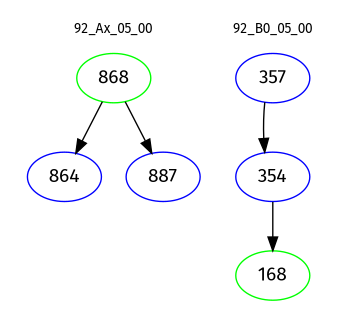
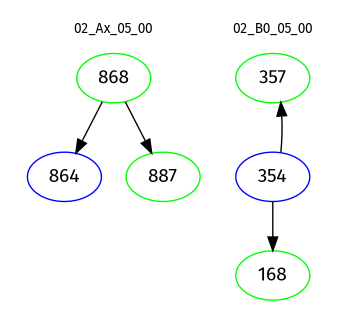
(114, 29) -> (114, 29)
(273, 29) -> (273, 29)
(273, 78) -> (273, 78)
(264, 120) -> (282, 134)
(163, 177) -> (163, 177)
